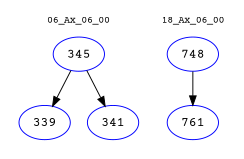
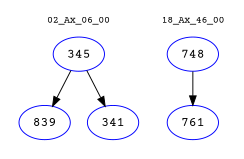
(79, 20) -> (79, 20)
(193, 20) -> (193, 20)
(45, 123) -> (45, 123)
